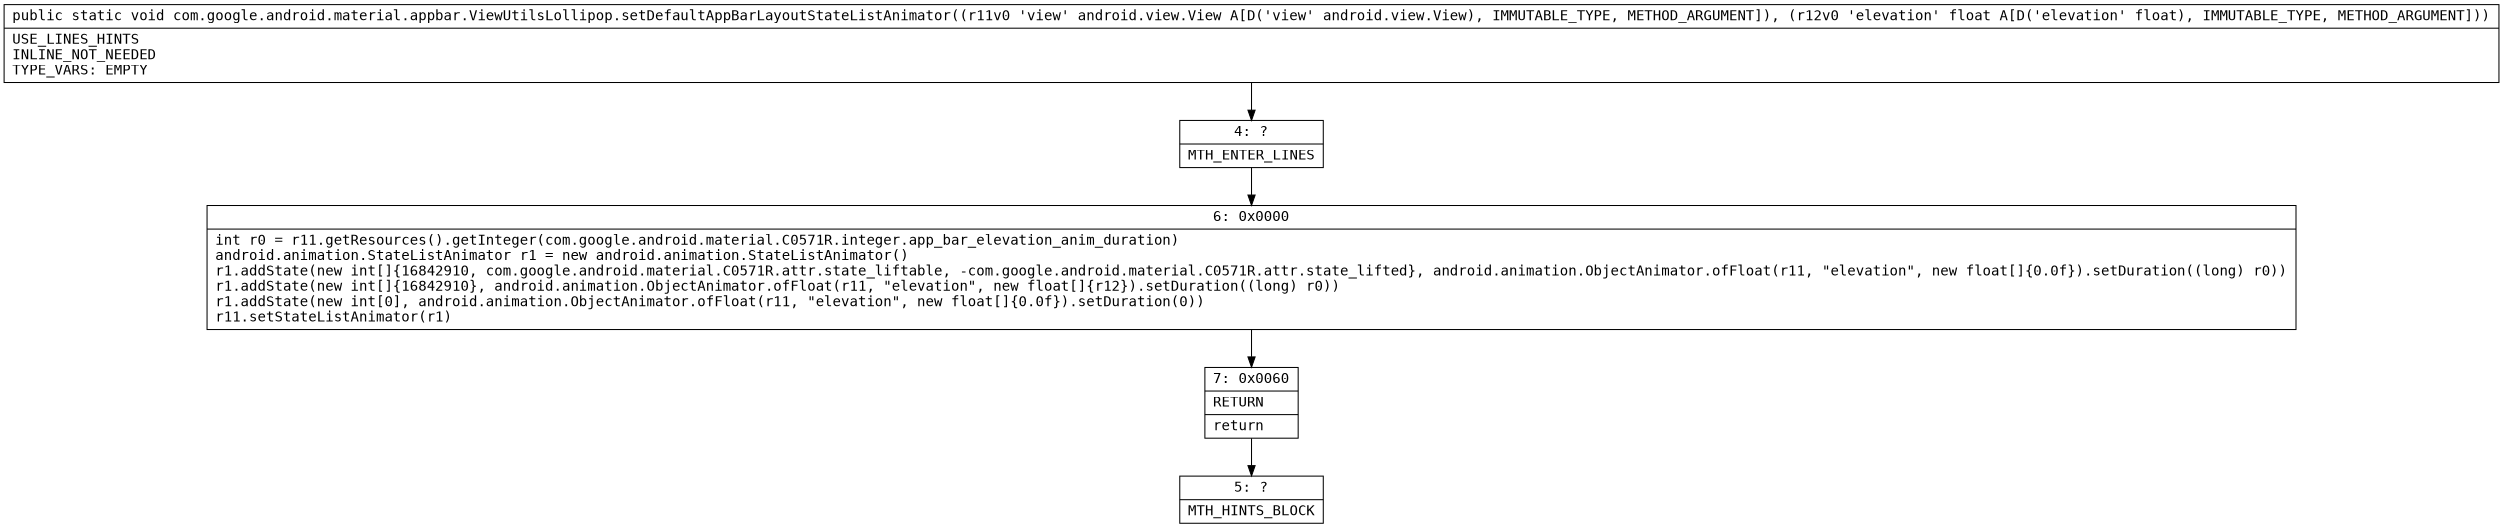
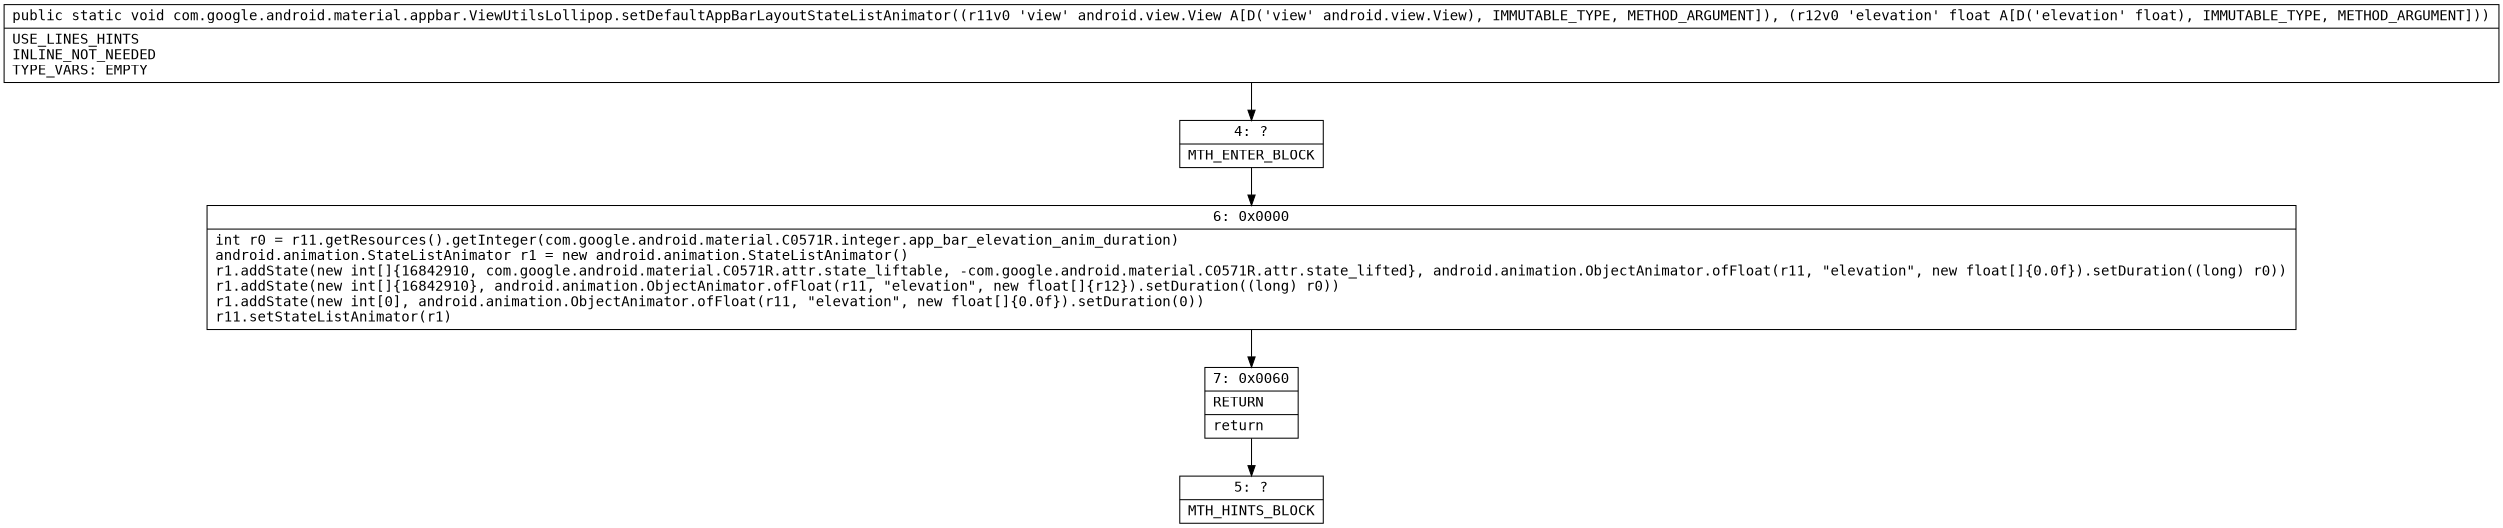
(1252, 155) -> (1252, 155)
